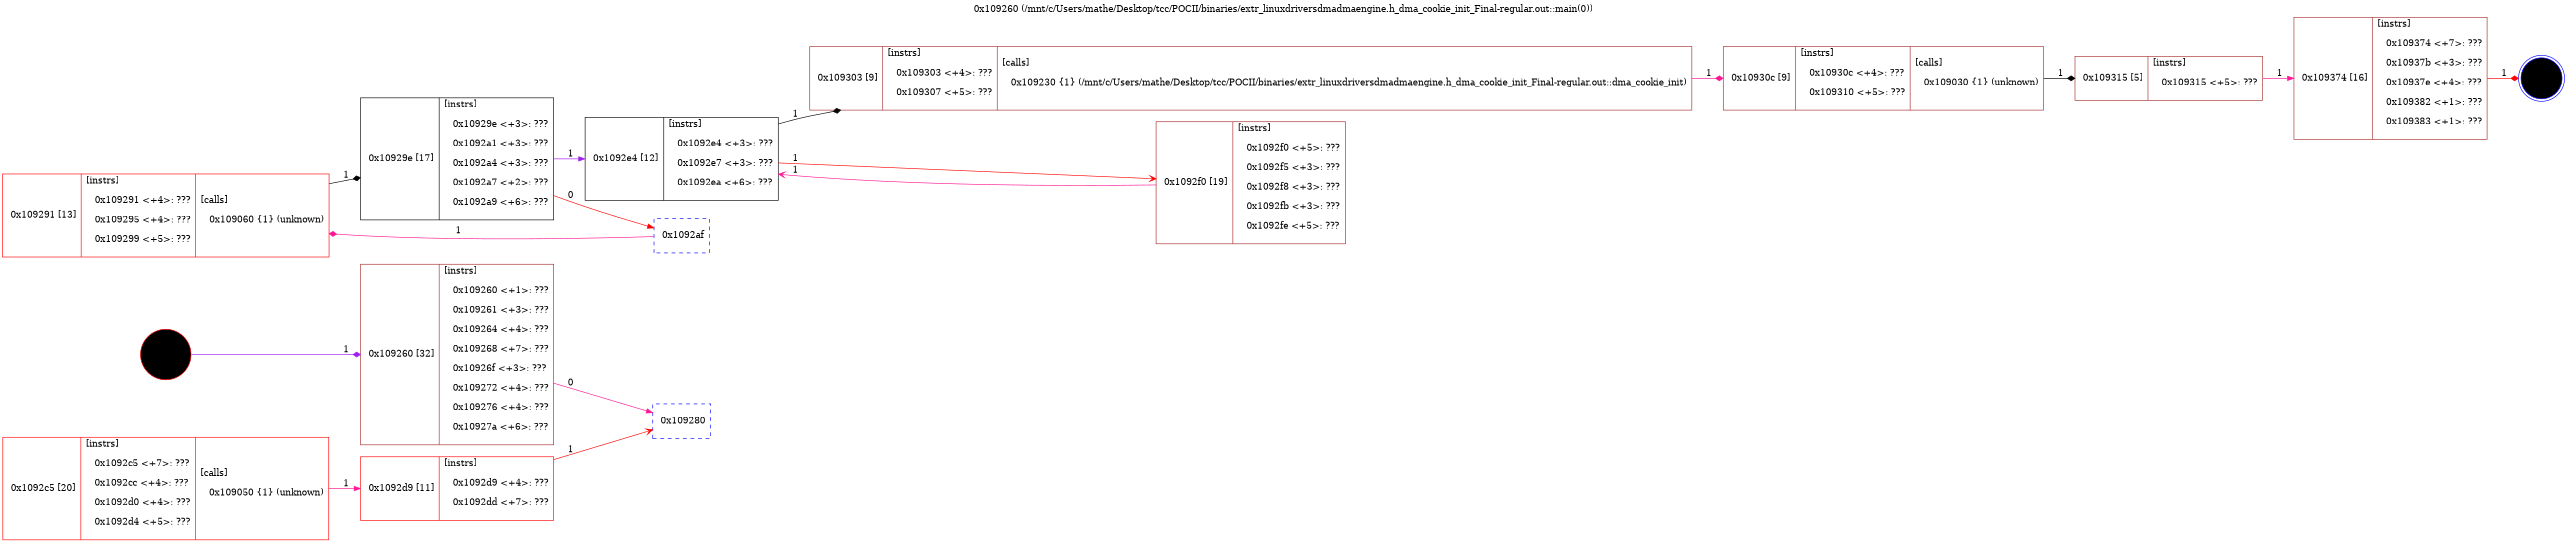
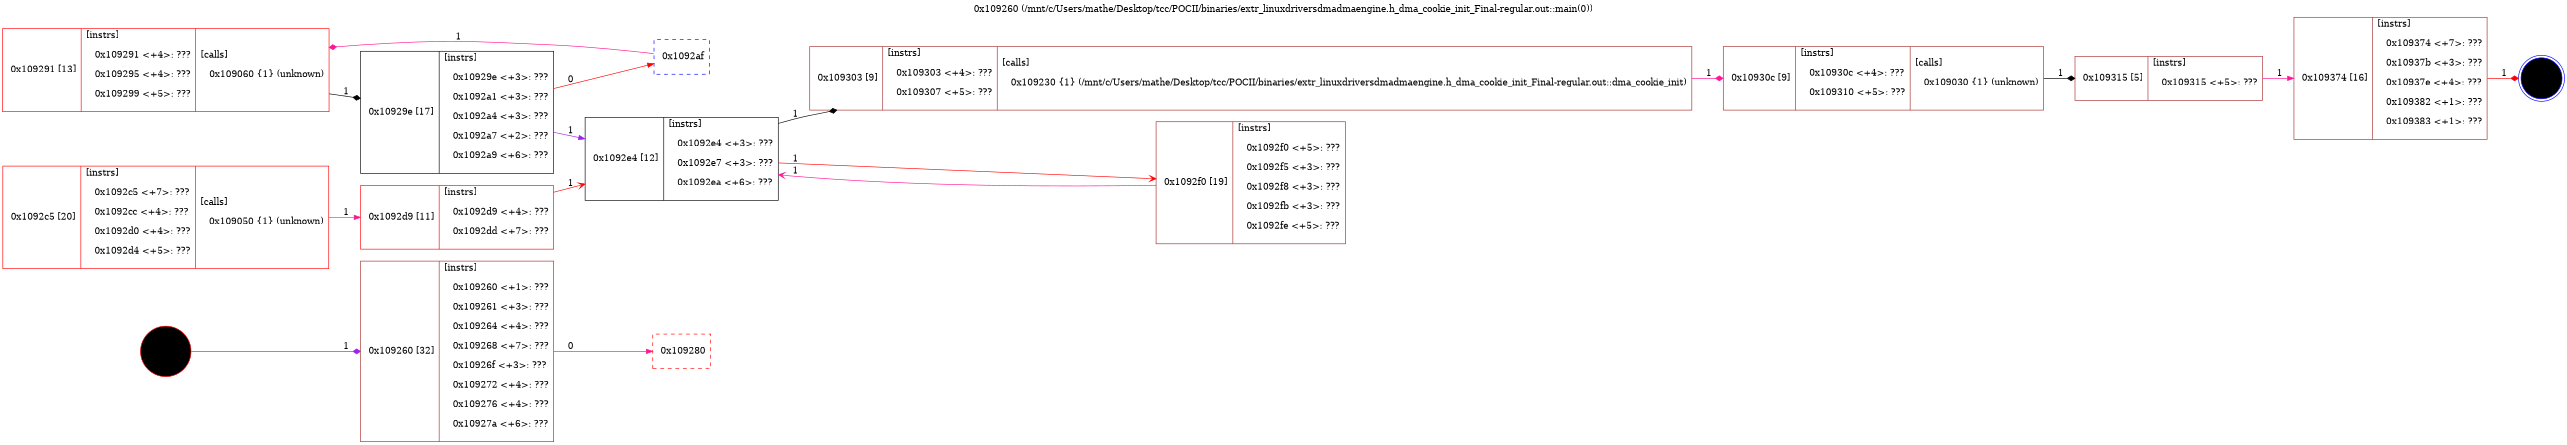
(682, 421) -> (682, 351)
(600, 446) -> (566, 189)
